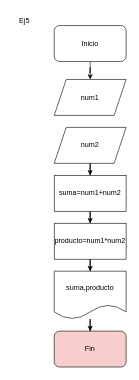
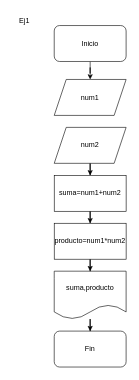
(25, 21) -> (25, 21)
(90, 350) -> (90, 350)
